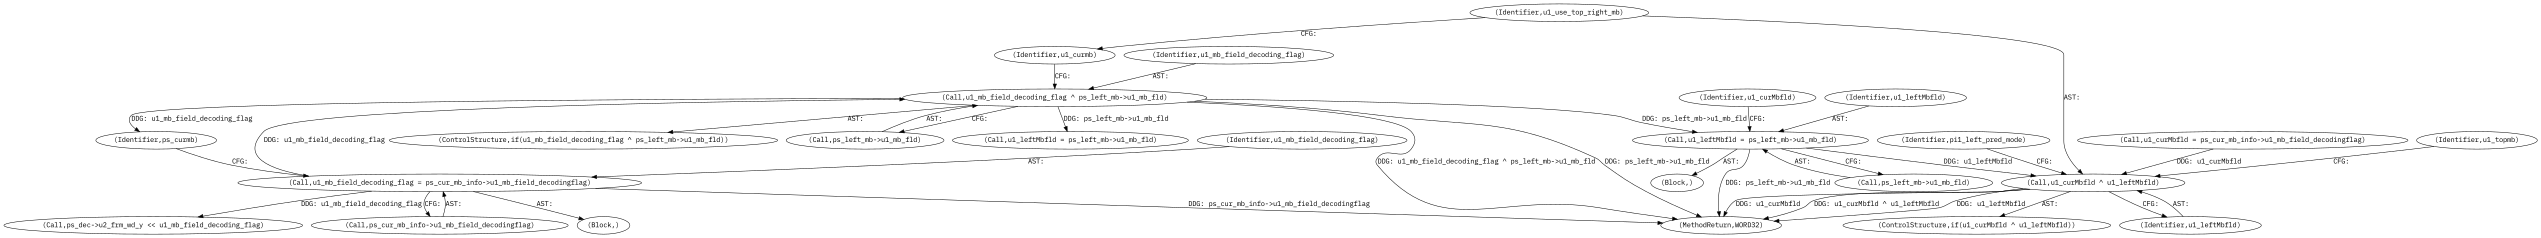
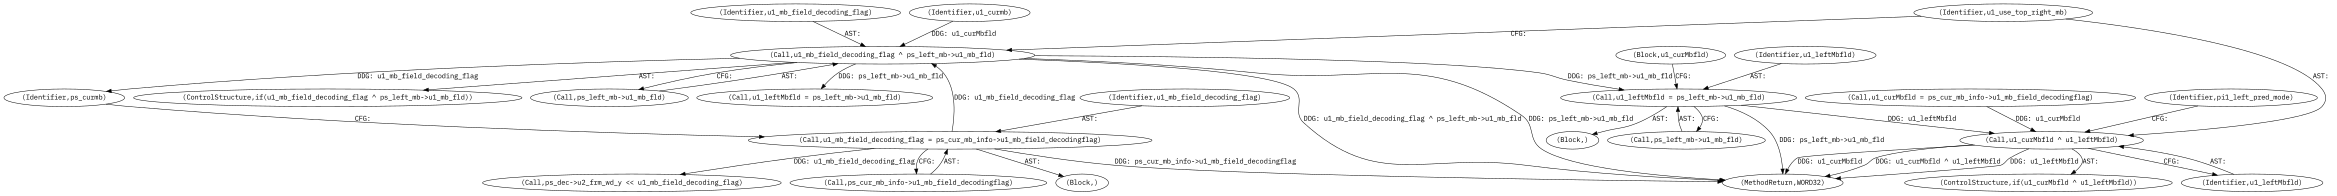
(1294, 31) -> (1467, 33)
(1065, 77) -> (964, 34)
(1748, 98) -> (1671, 55)
(2477, 140) -> none
